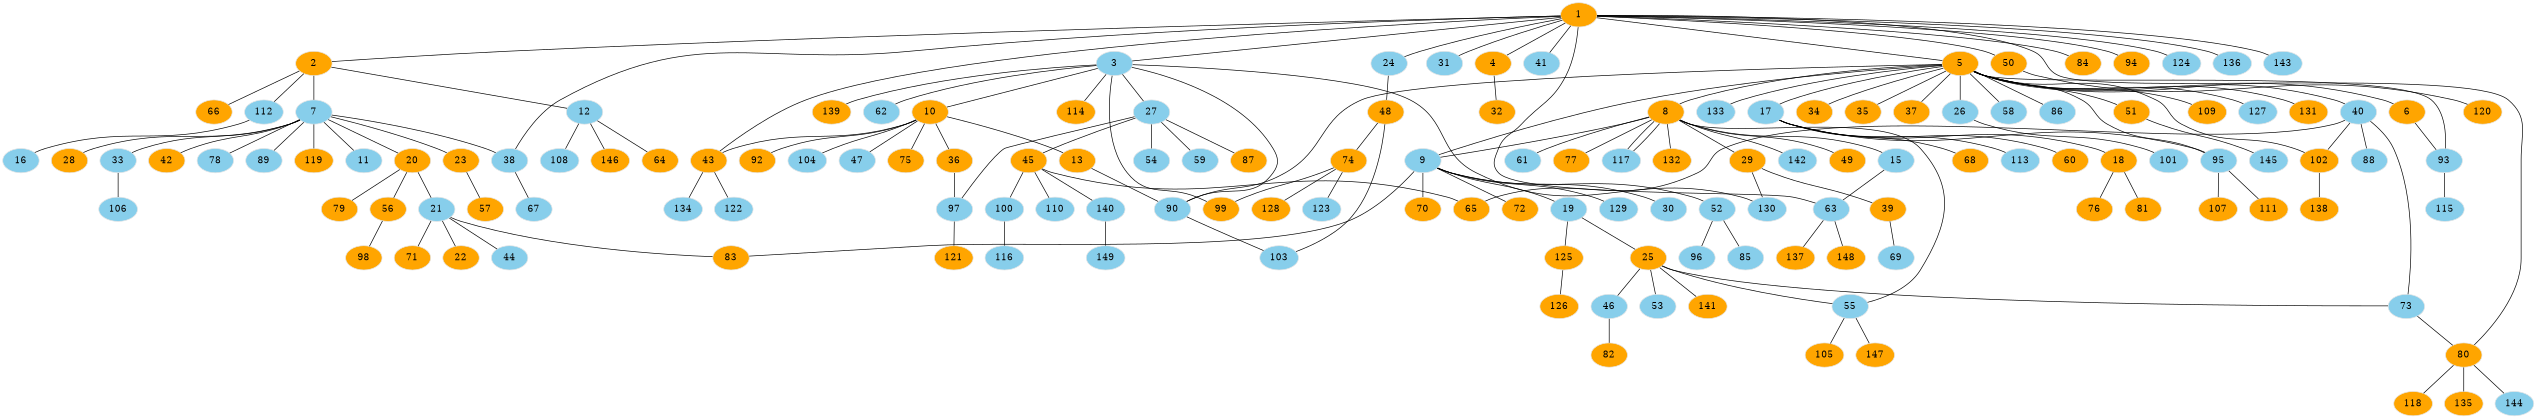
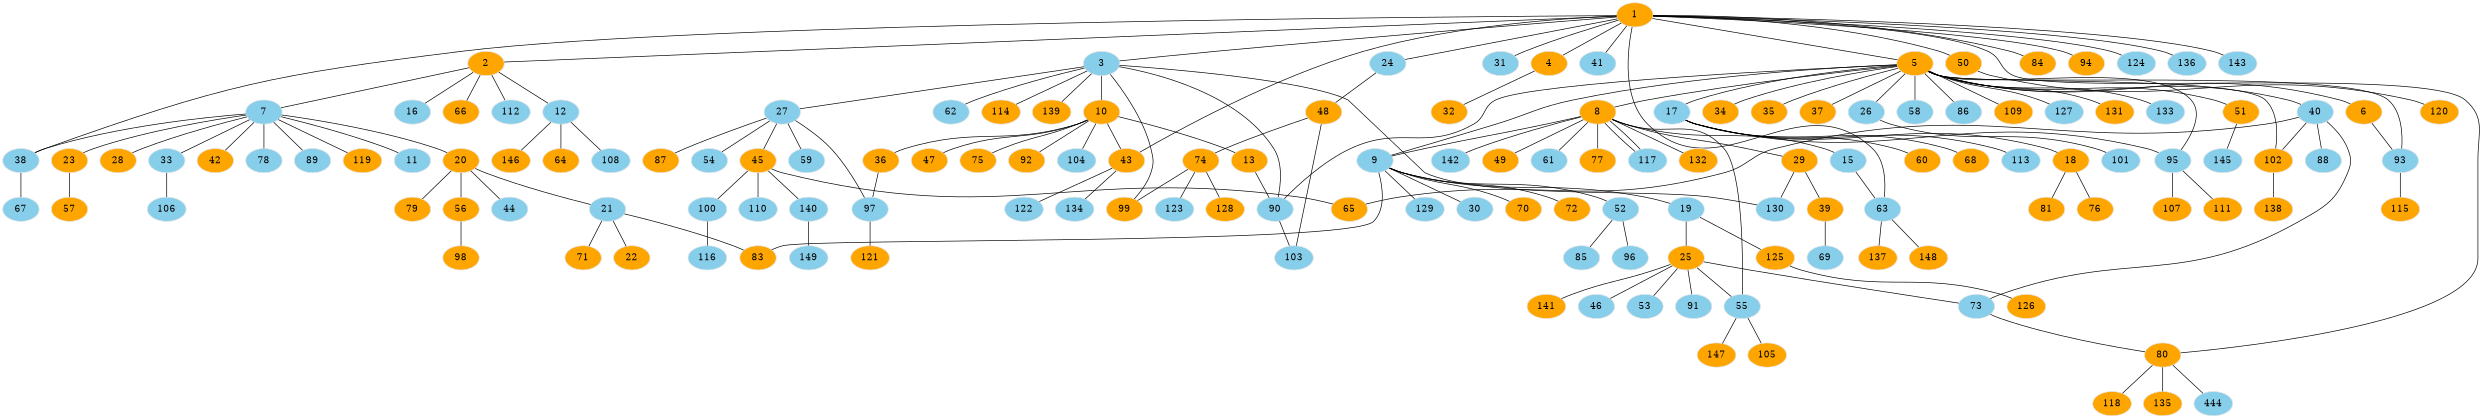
(131, 136) -> (449, 88)
(857, 161) -> (929, 161)
(2445, 209) -> (2400, 209)
(473, 234) -> (485, 185)
none -> (1694, 306)
(1609, 355) -> none
(2514, 404) -> (2213, 404)
